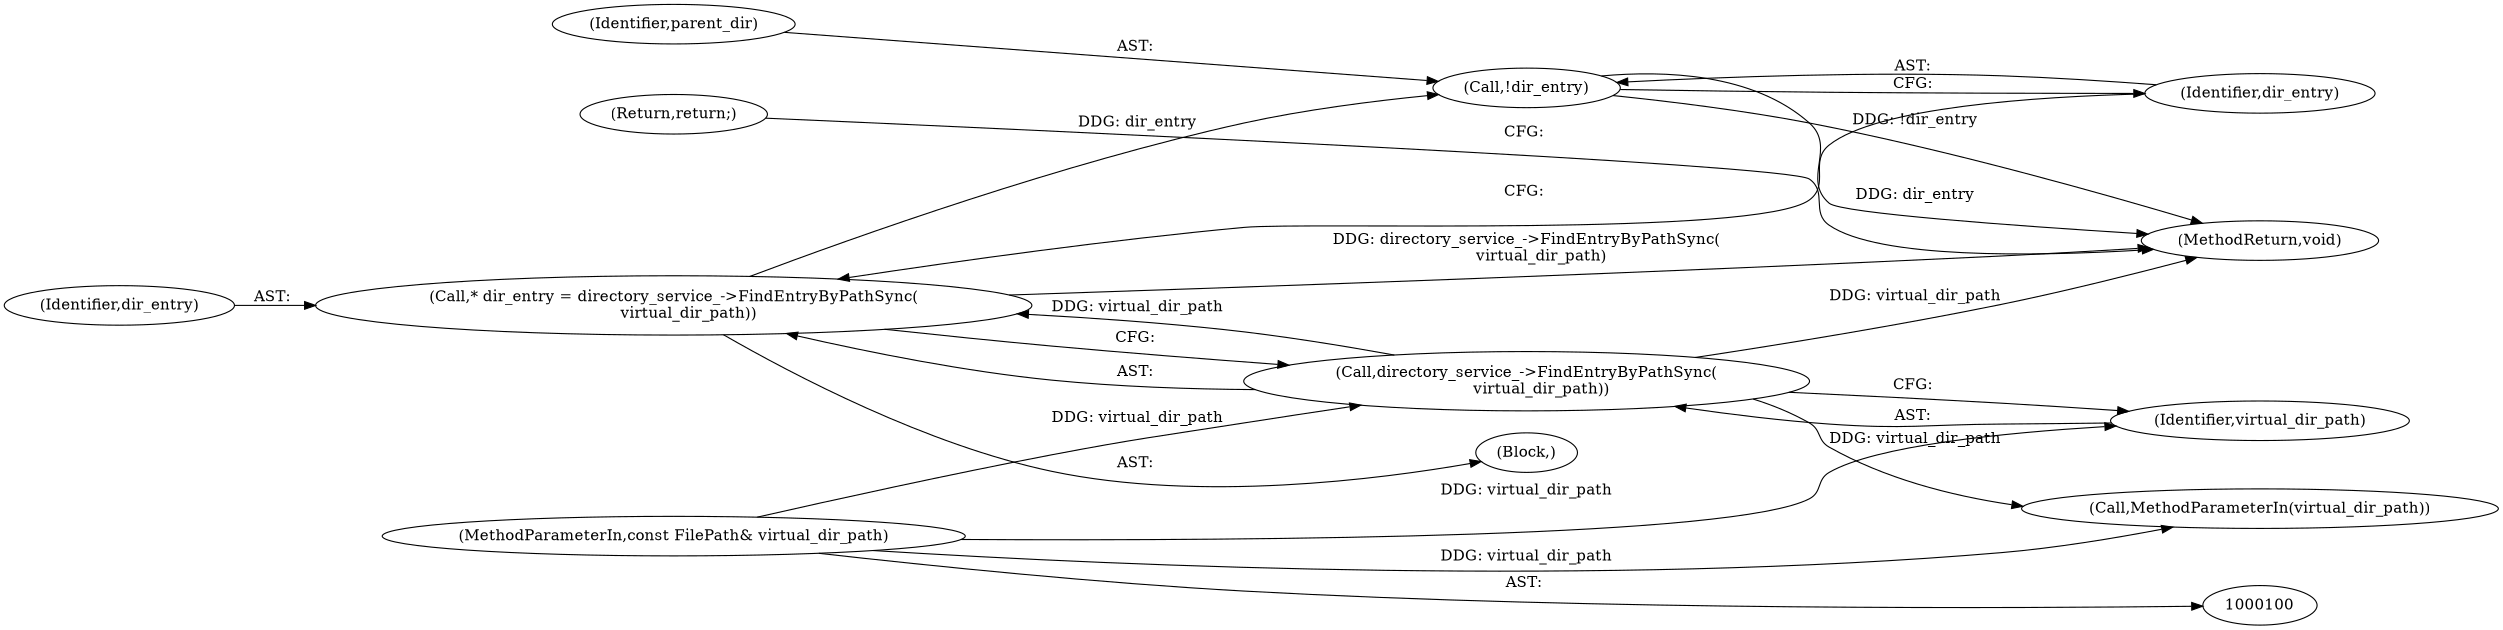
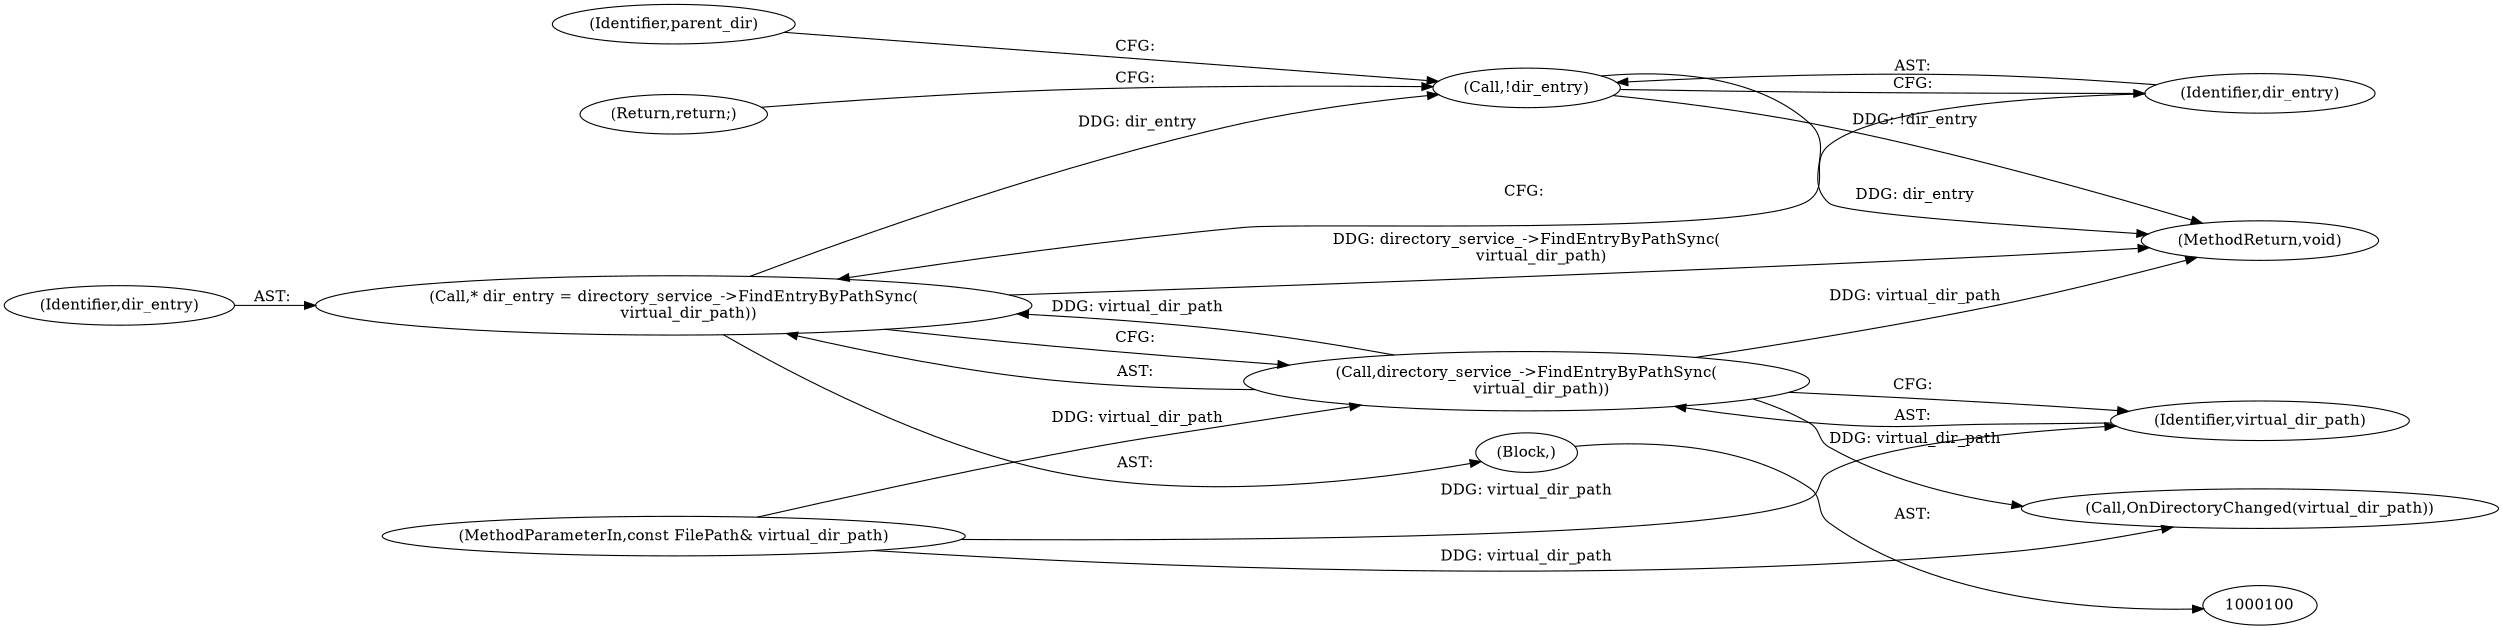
(1138, 47) -> (1138, 47)
(1472, 153) -> (1091, 89)
(2260, 509) -> (2260, 509)
(1504, 602) -> (1870, 548)
